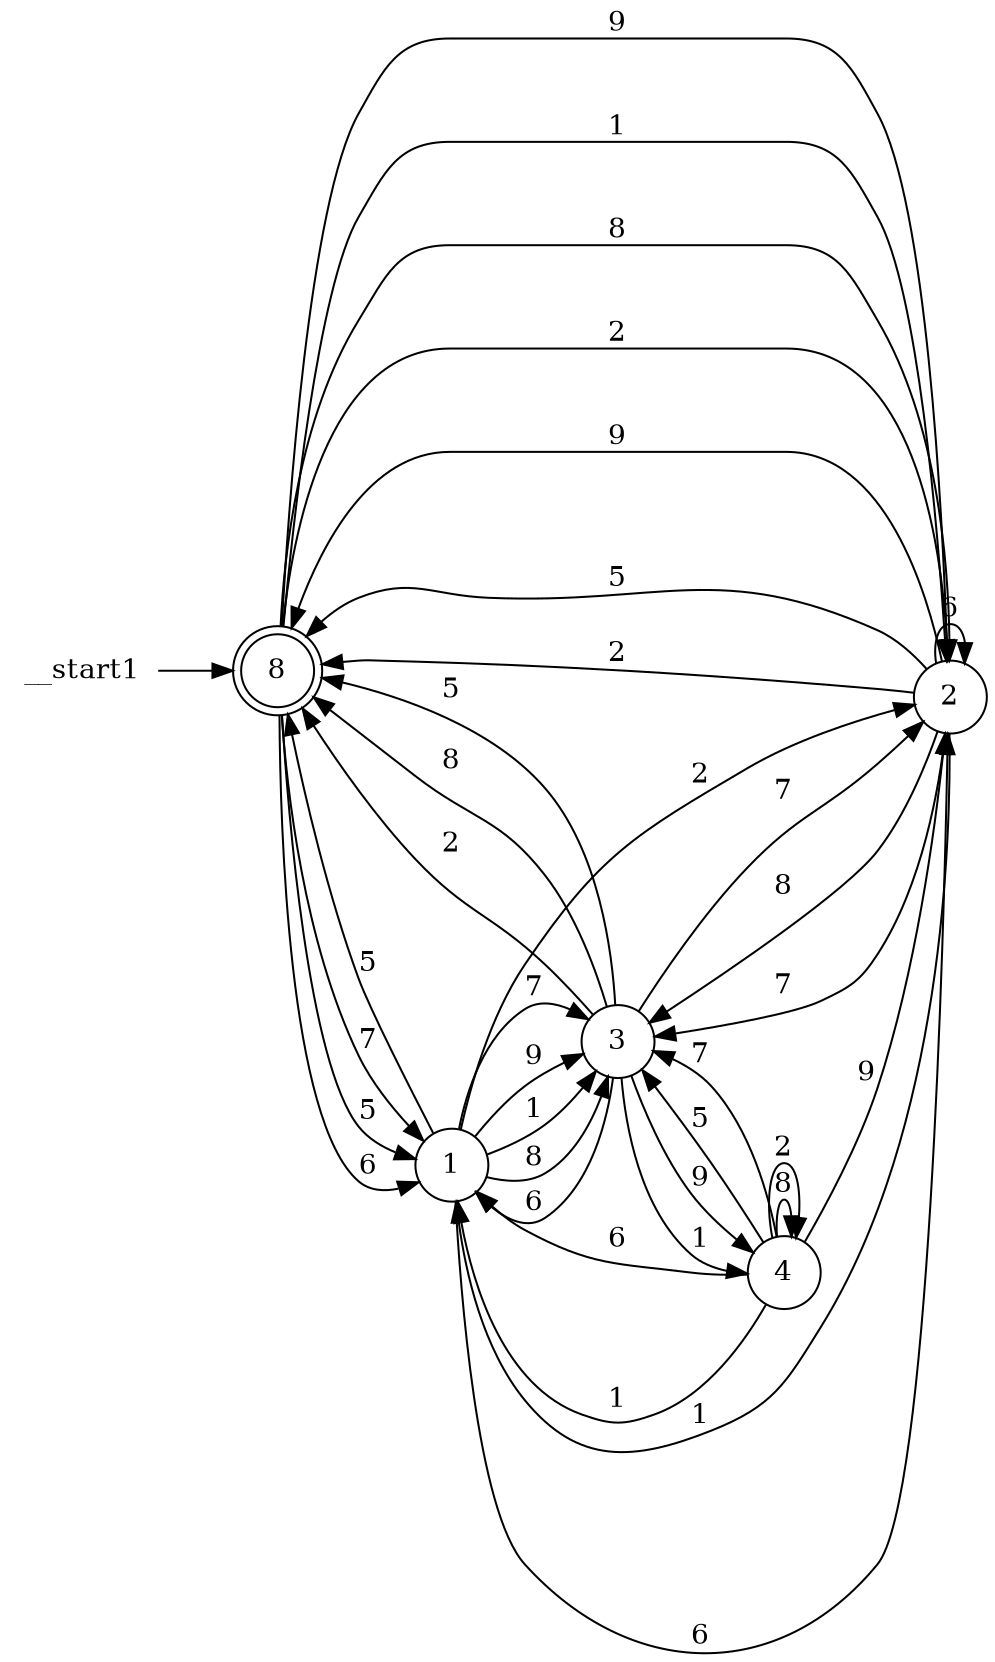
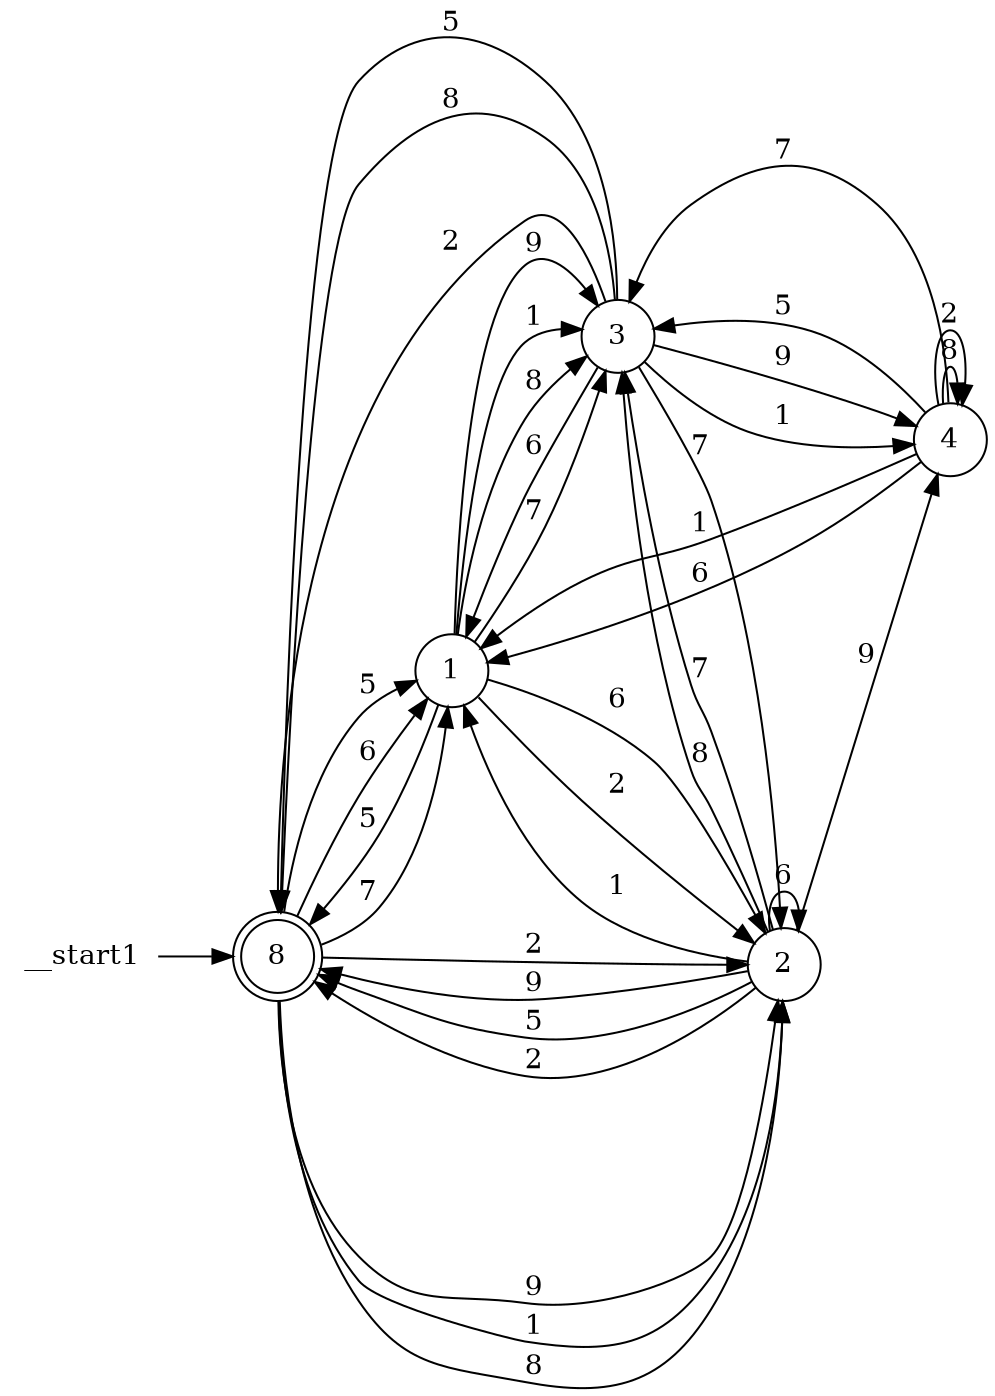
(901, 1006) -> (864, 712)
